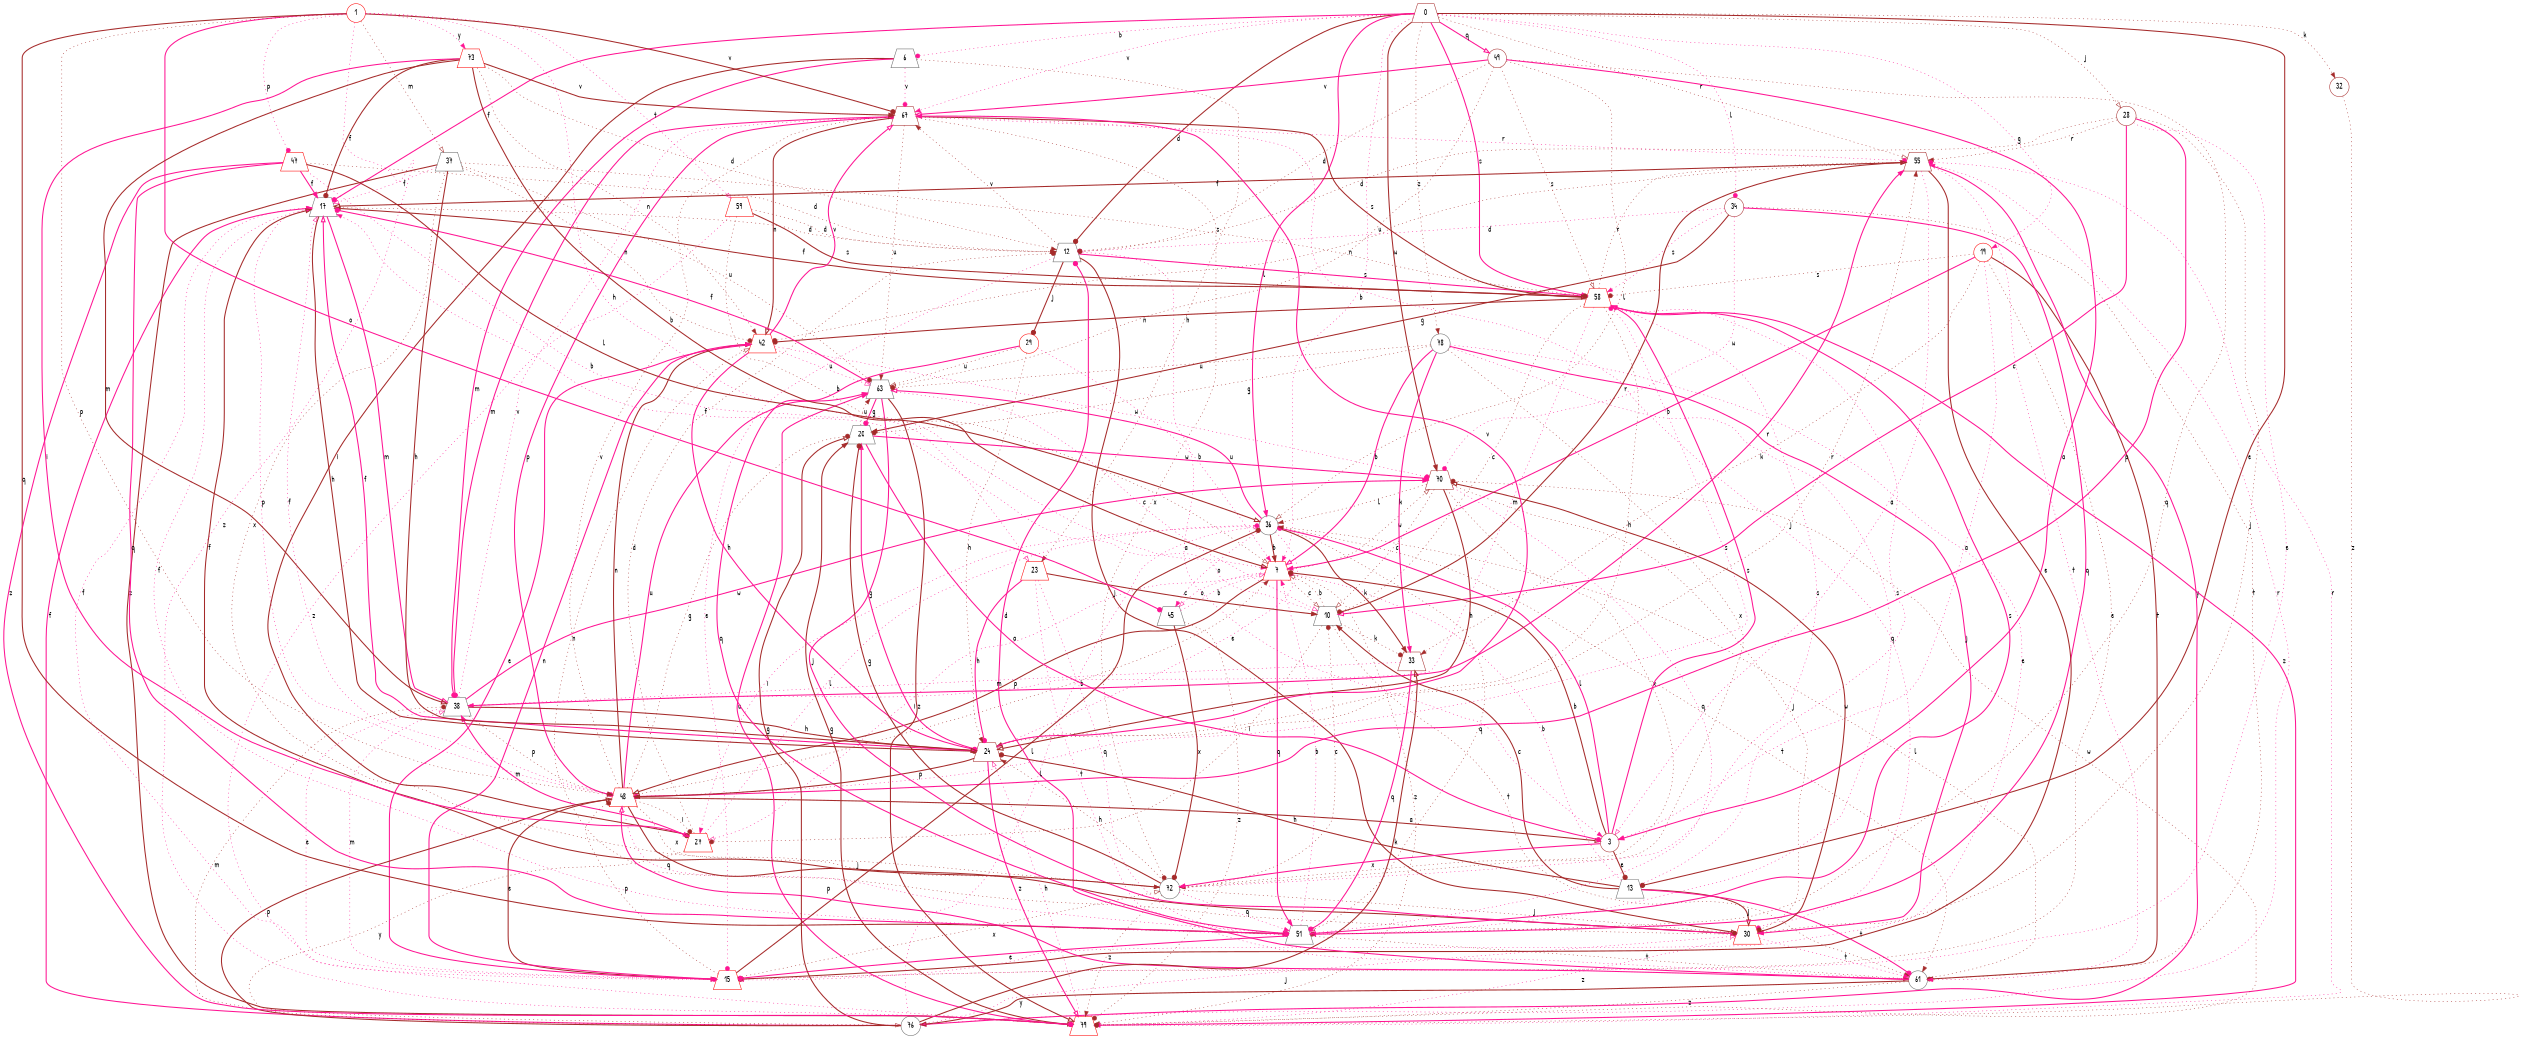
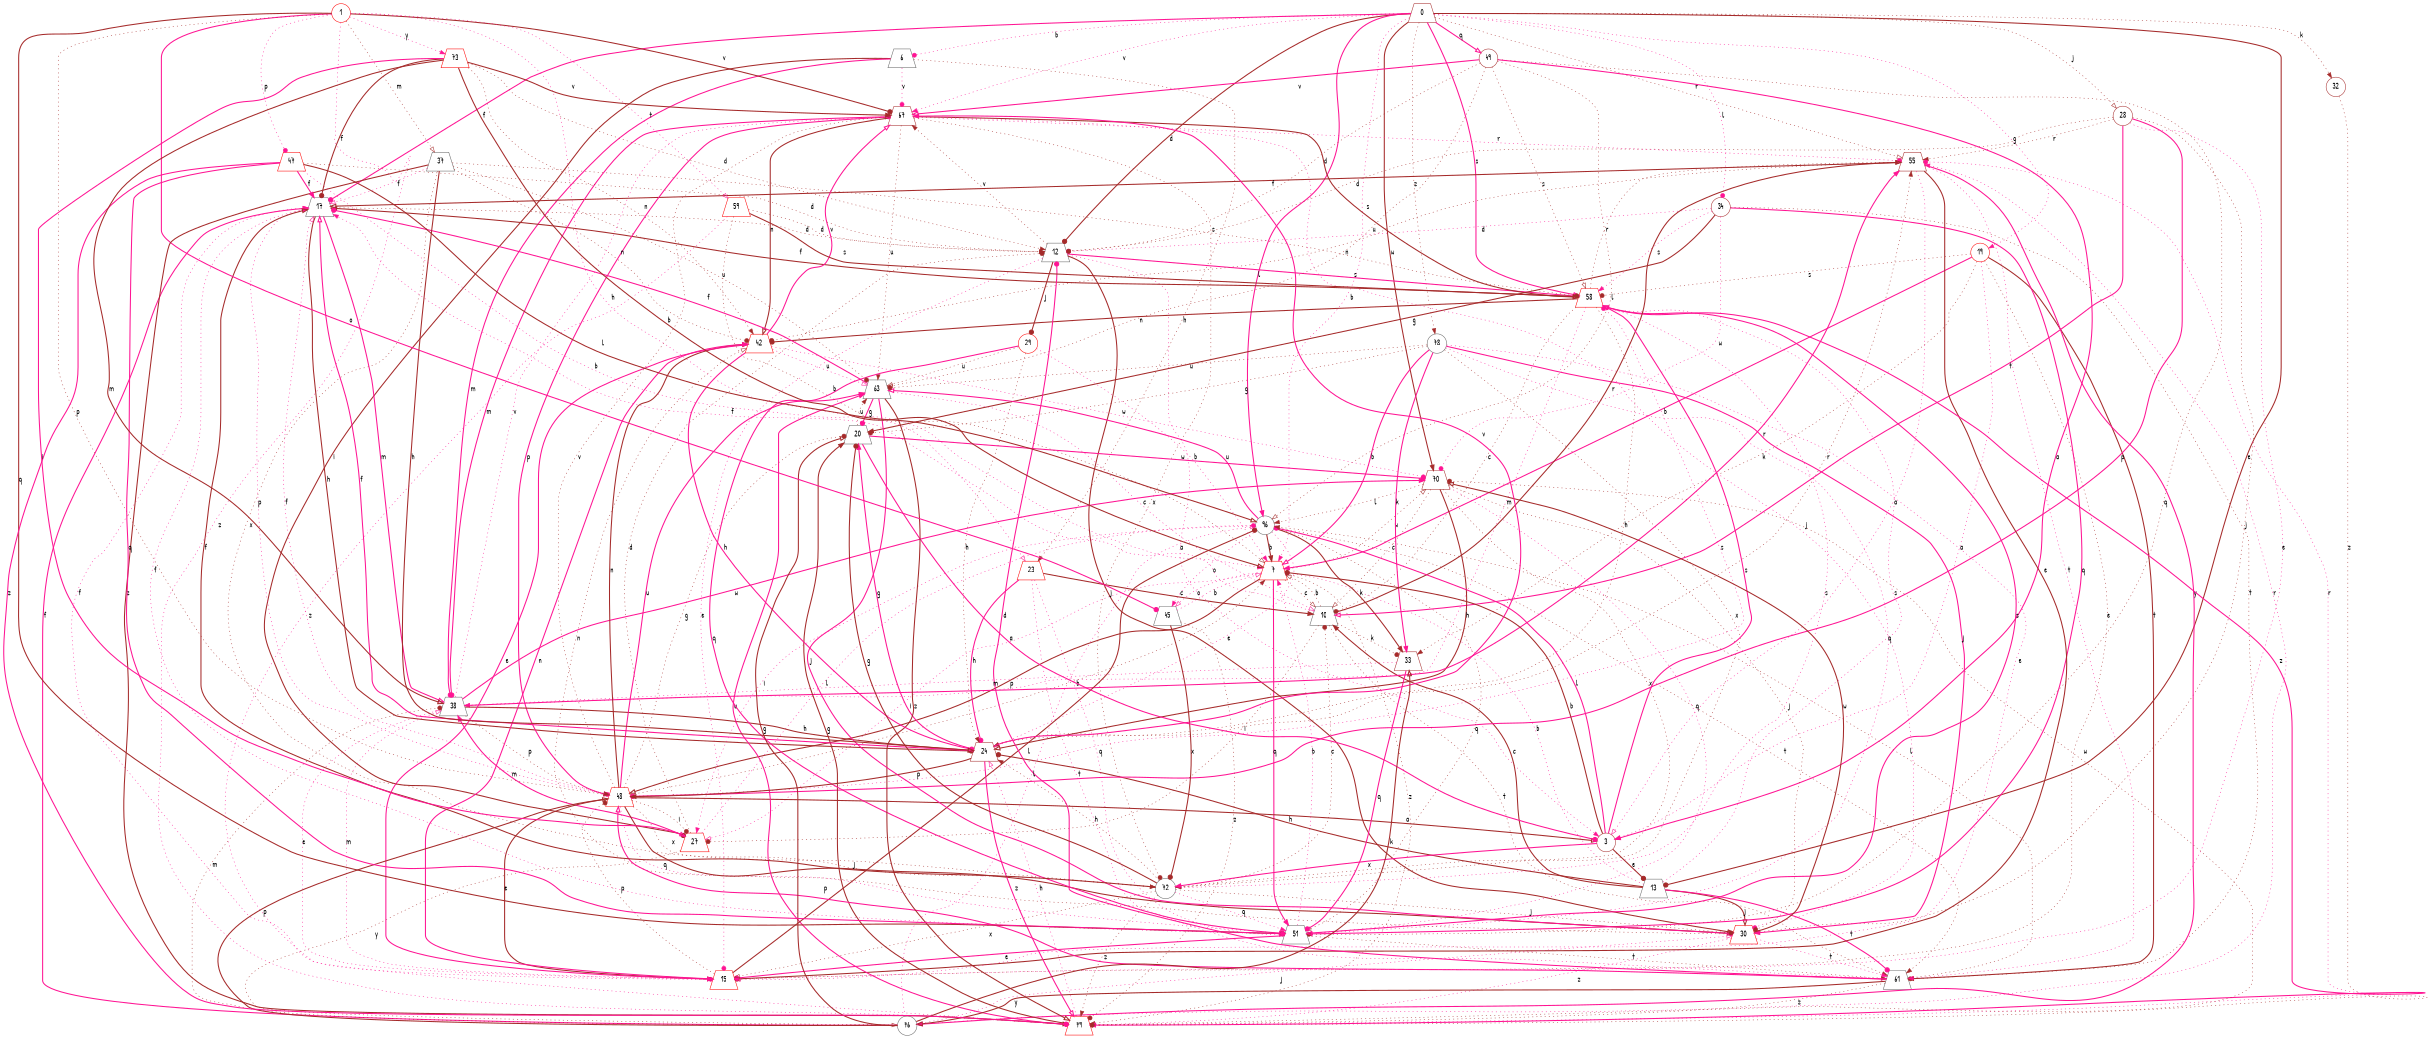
(2014, 367) -> (2011, 367)
(1269, 525) -> (1265, 525)
(936, 937) -> (948, 934)
(1918, 980) -> (1897, 980)
